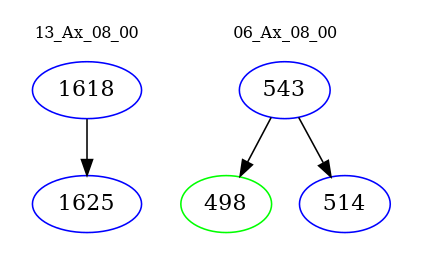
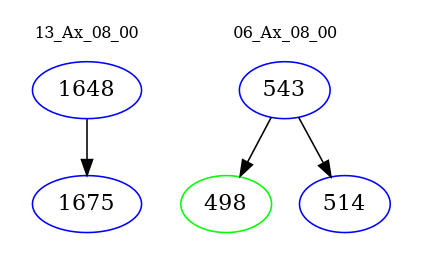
(87, 90) -> (87, 90)
(87, 204) -> (87, 204)
